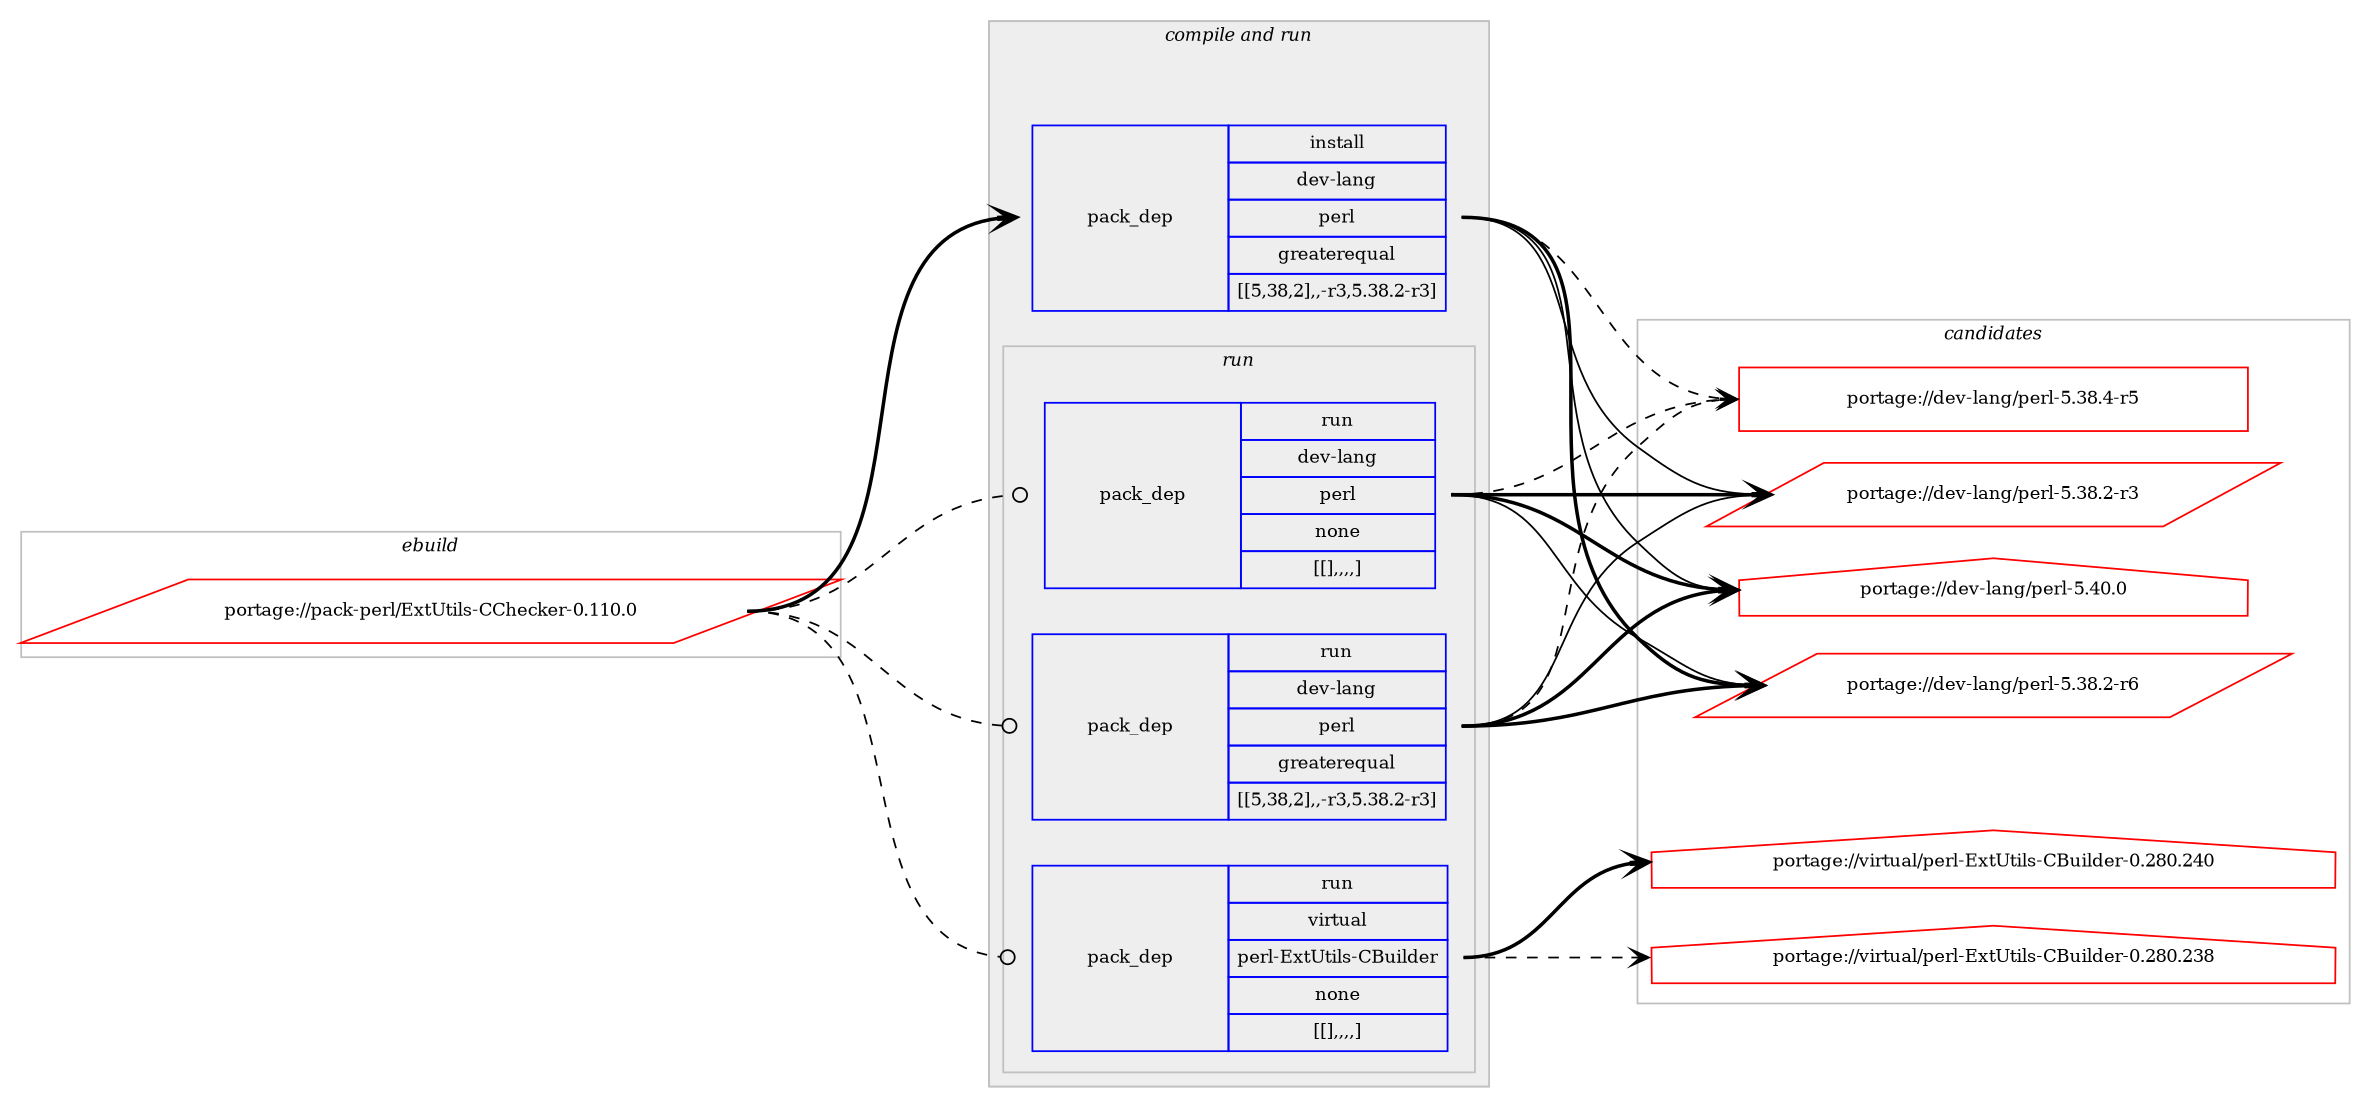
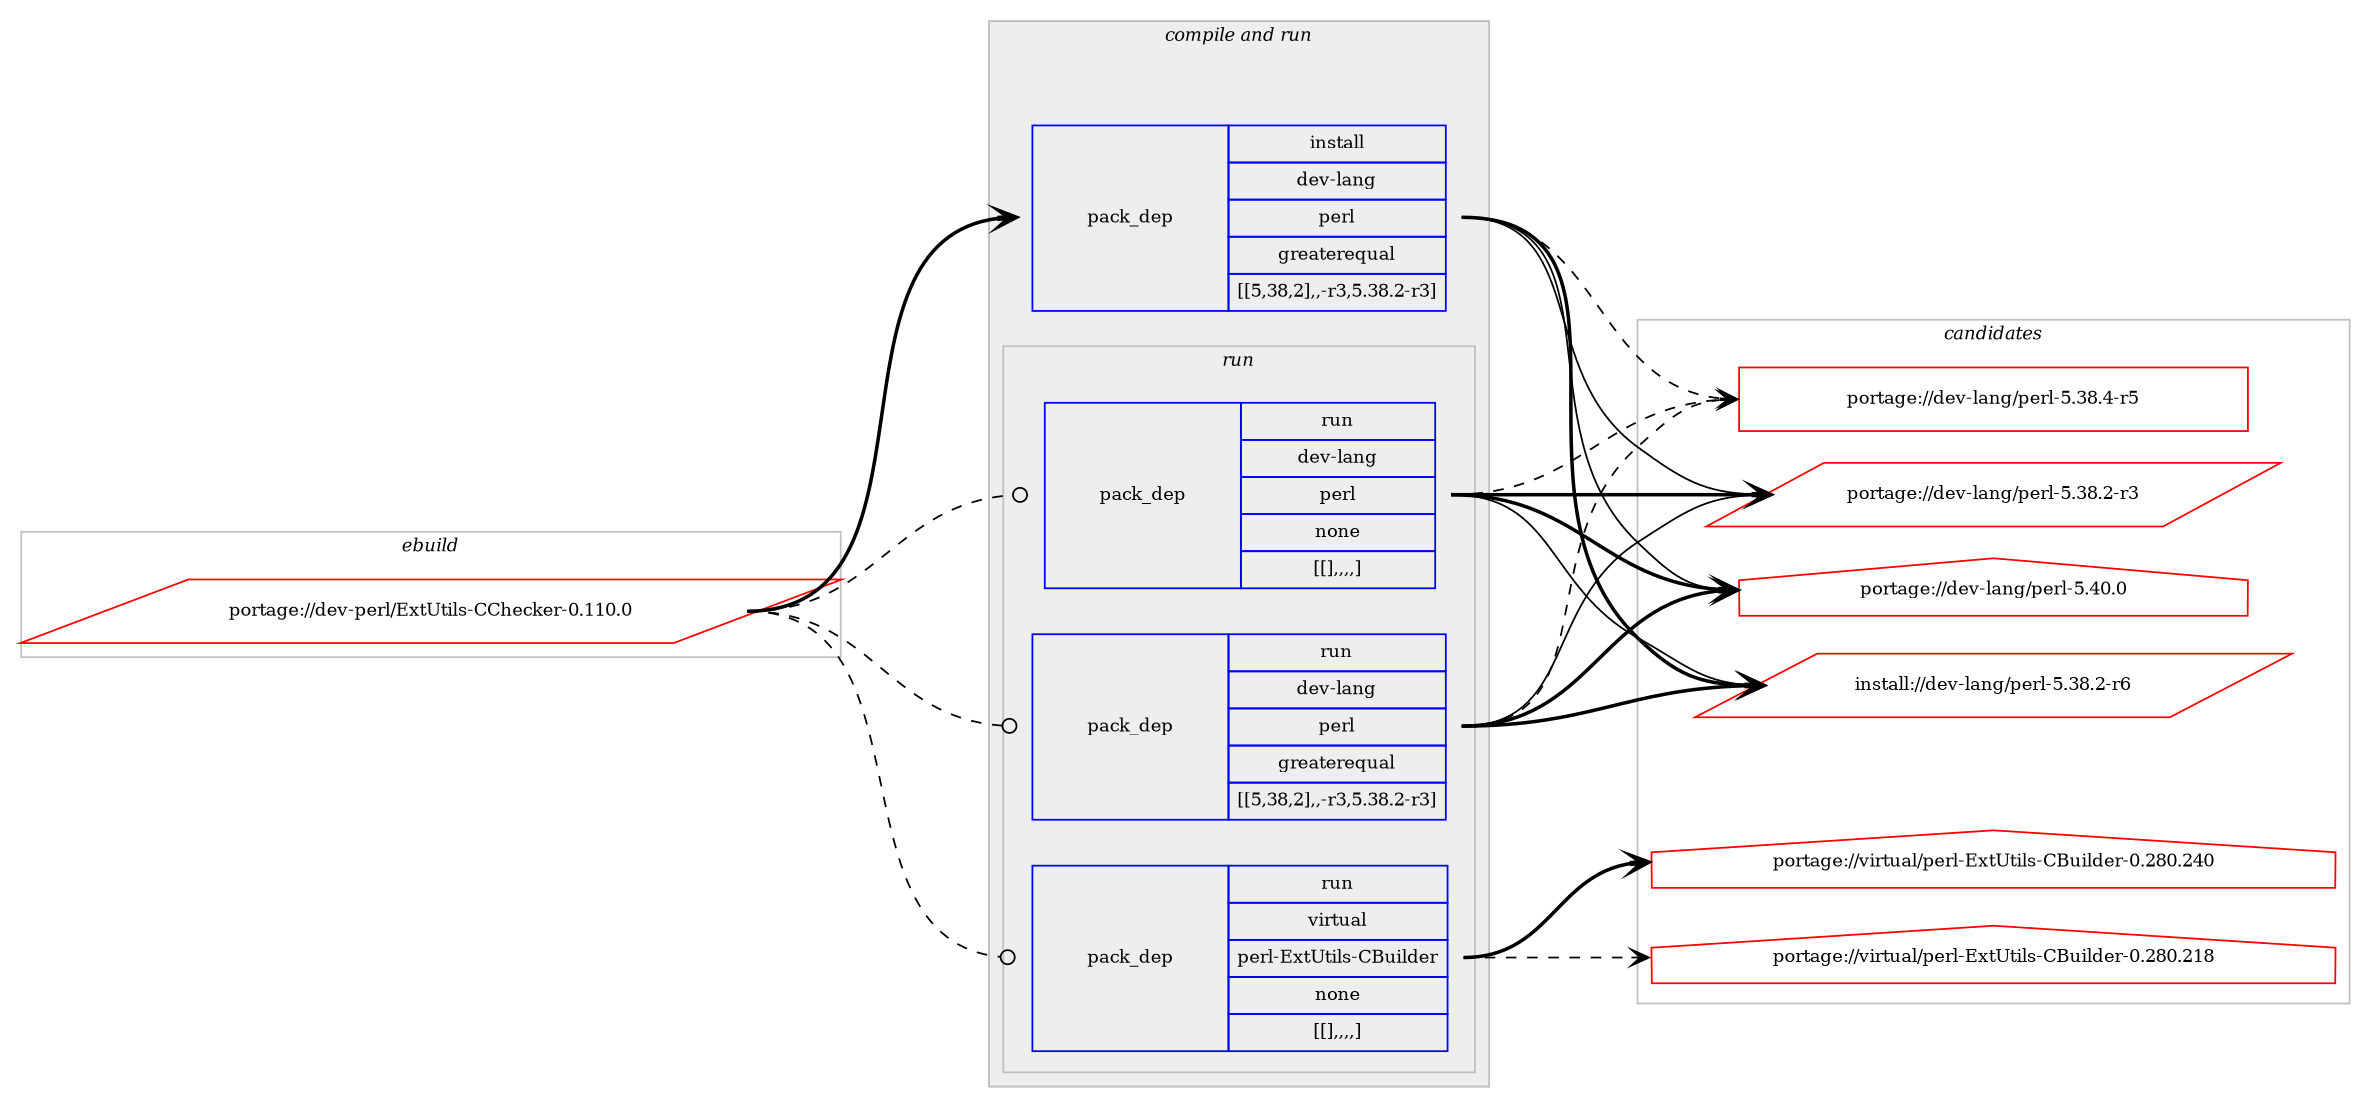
(431, 611) -> (431, 611)
(1994, 685) -> (1994, 685)
(1994, 958) -> (1994, 958)
